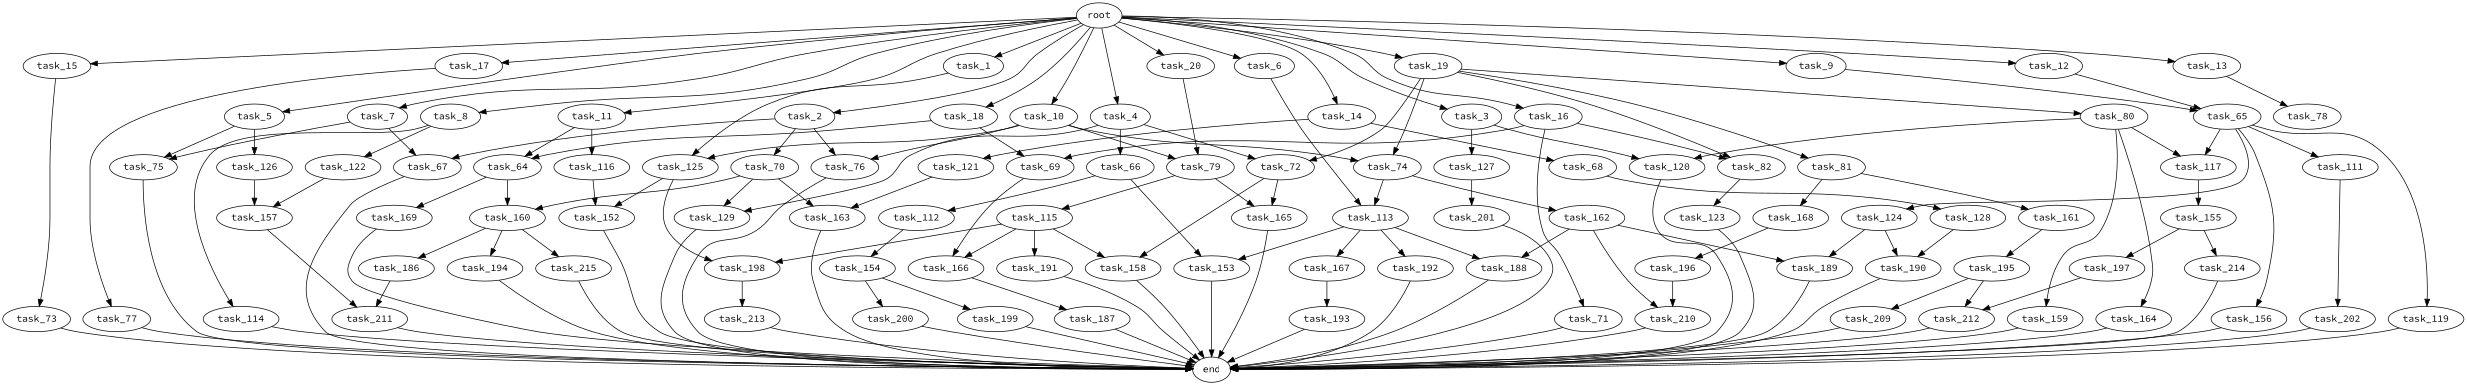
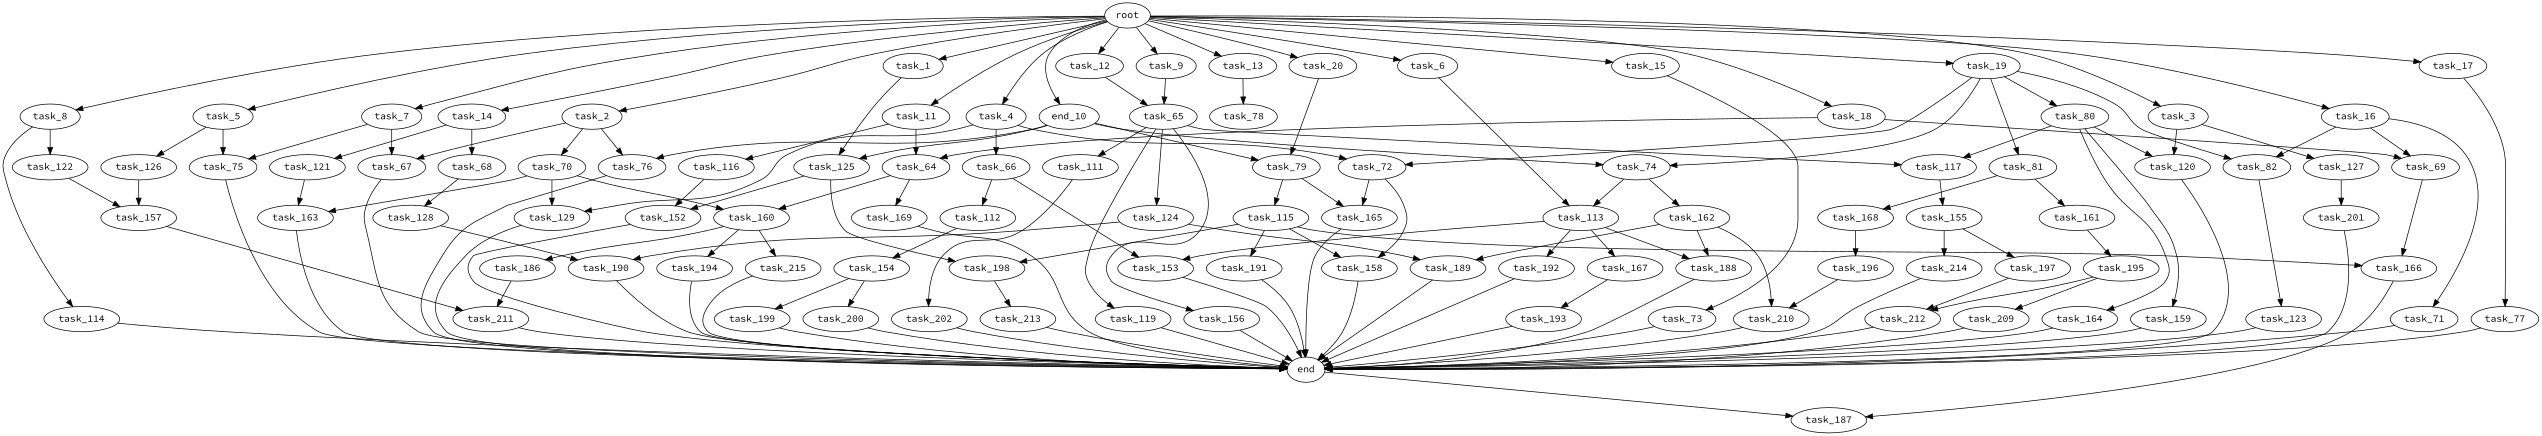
(1044, 117) -> (1069, 117)
(1152, 344) -> (1555, 394)
